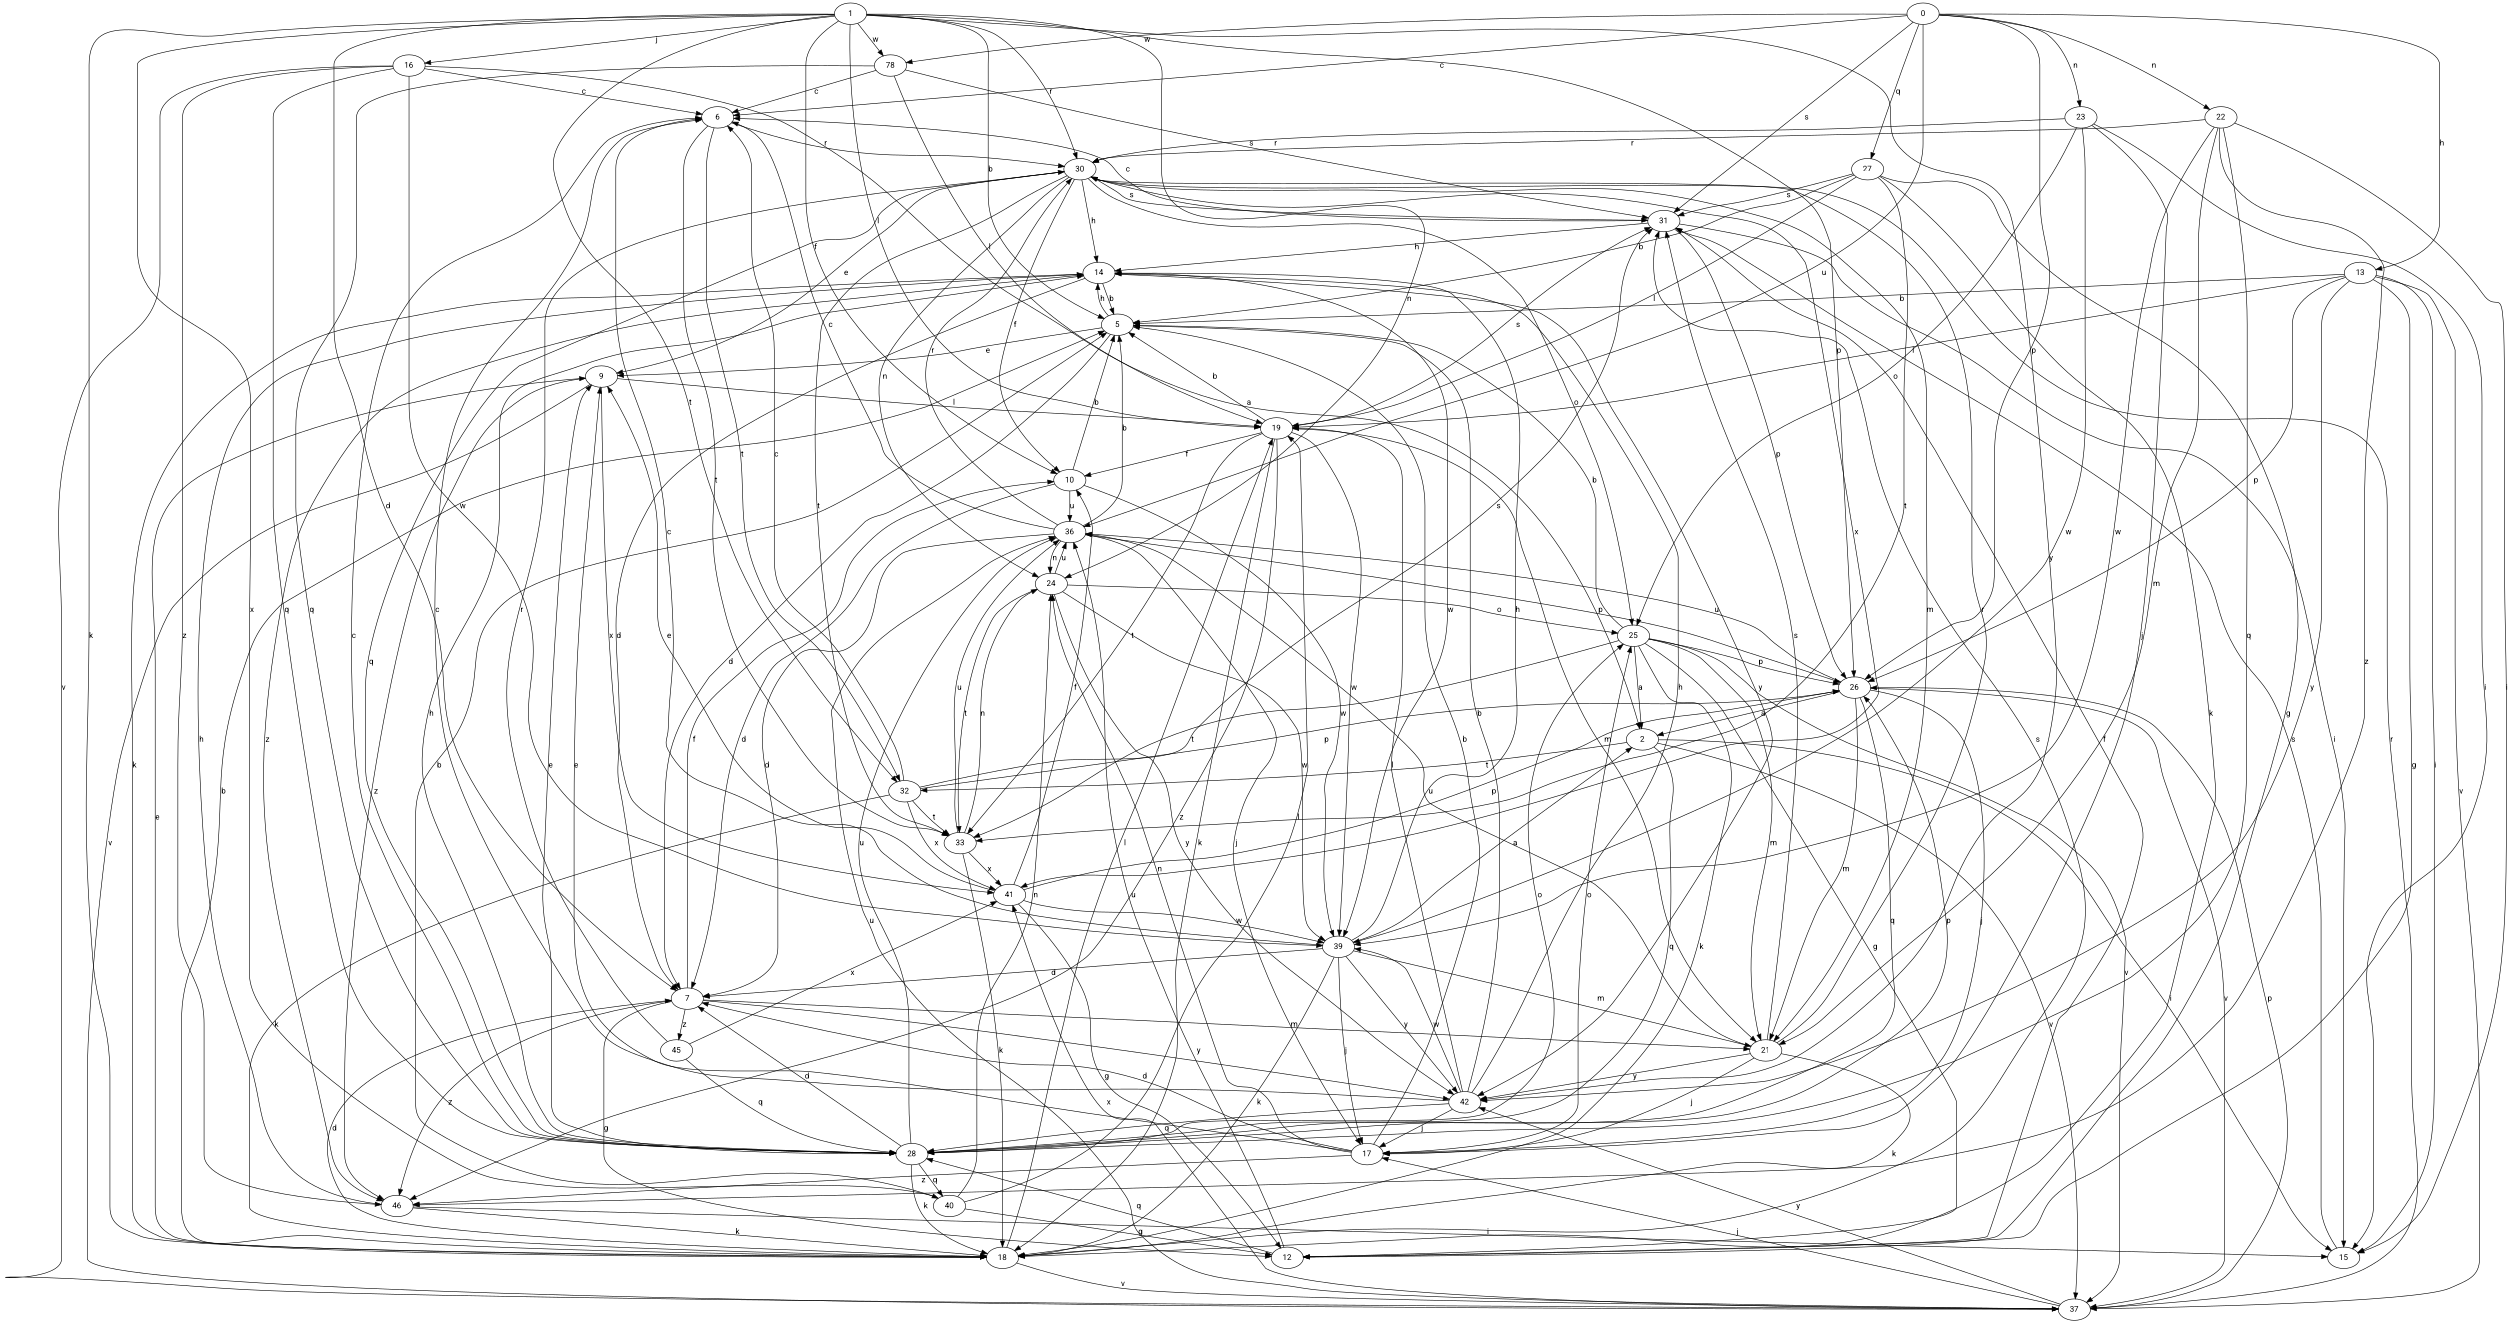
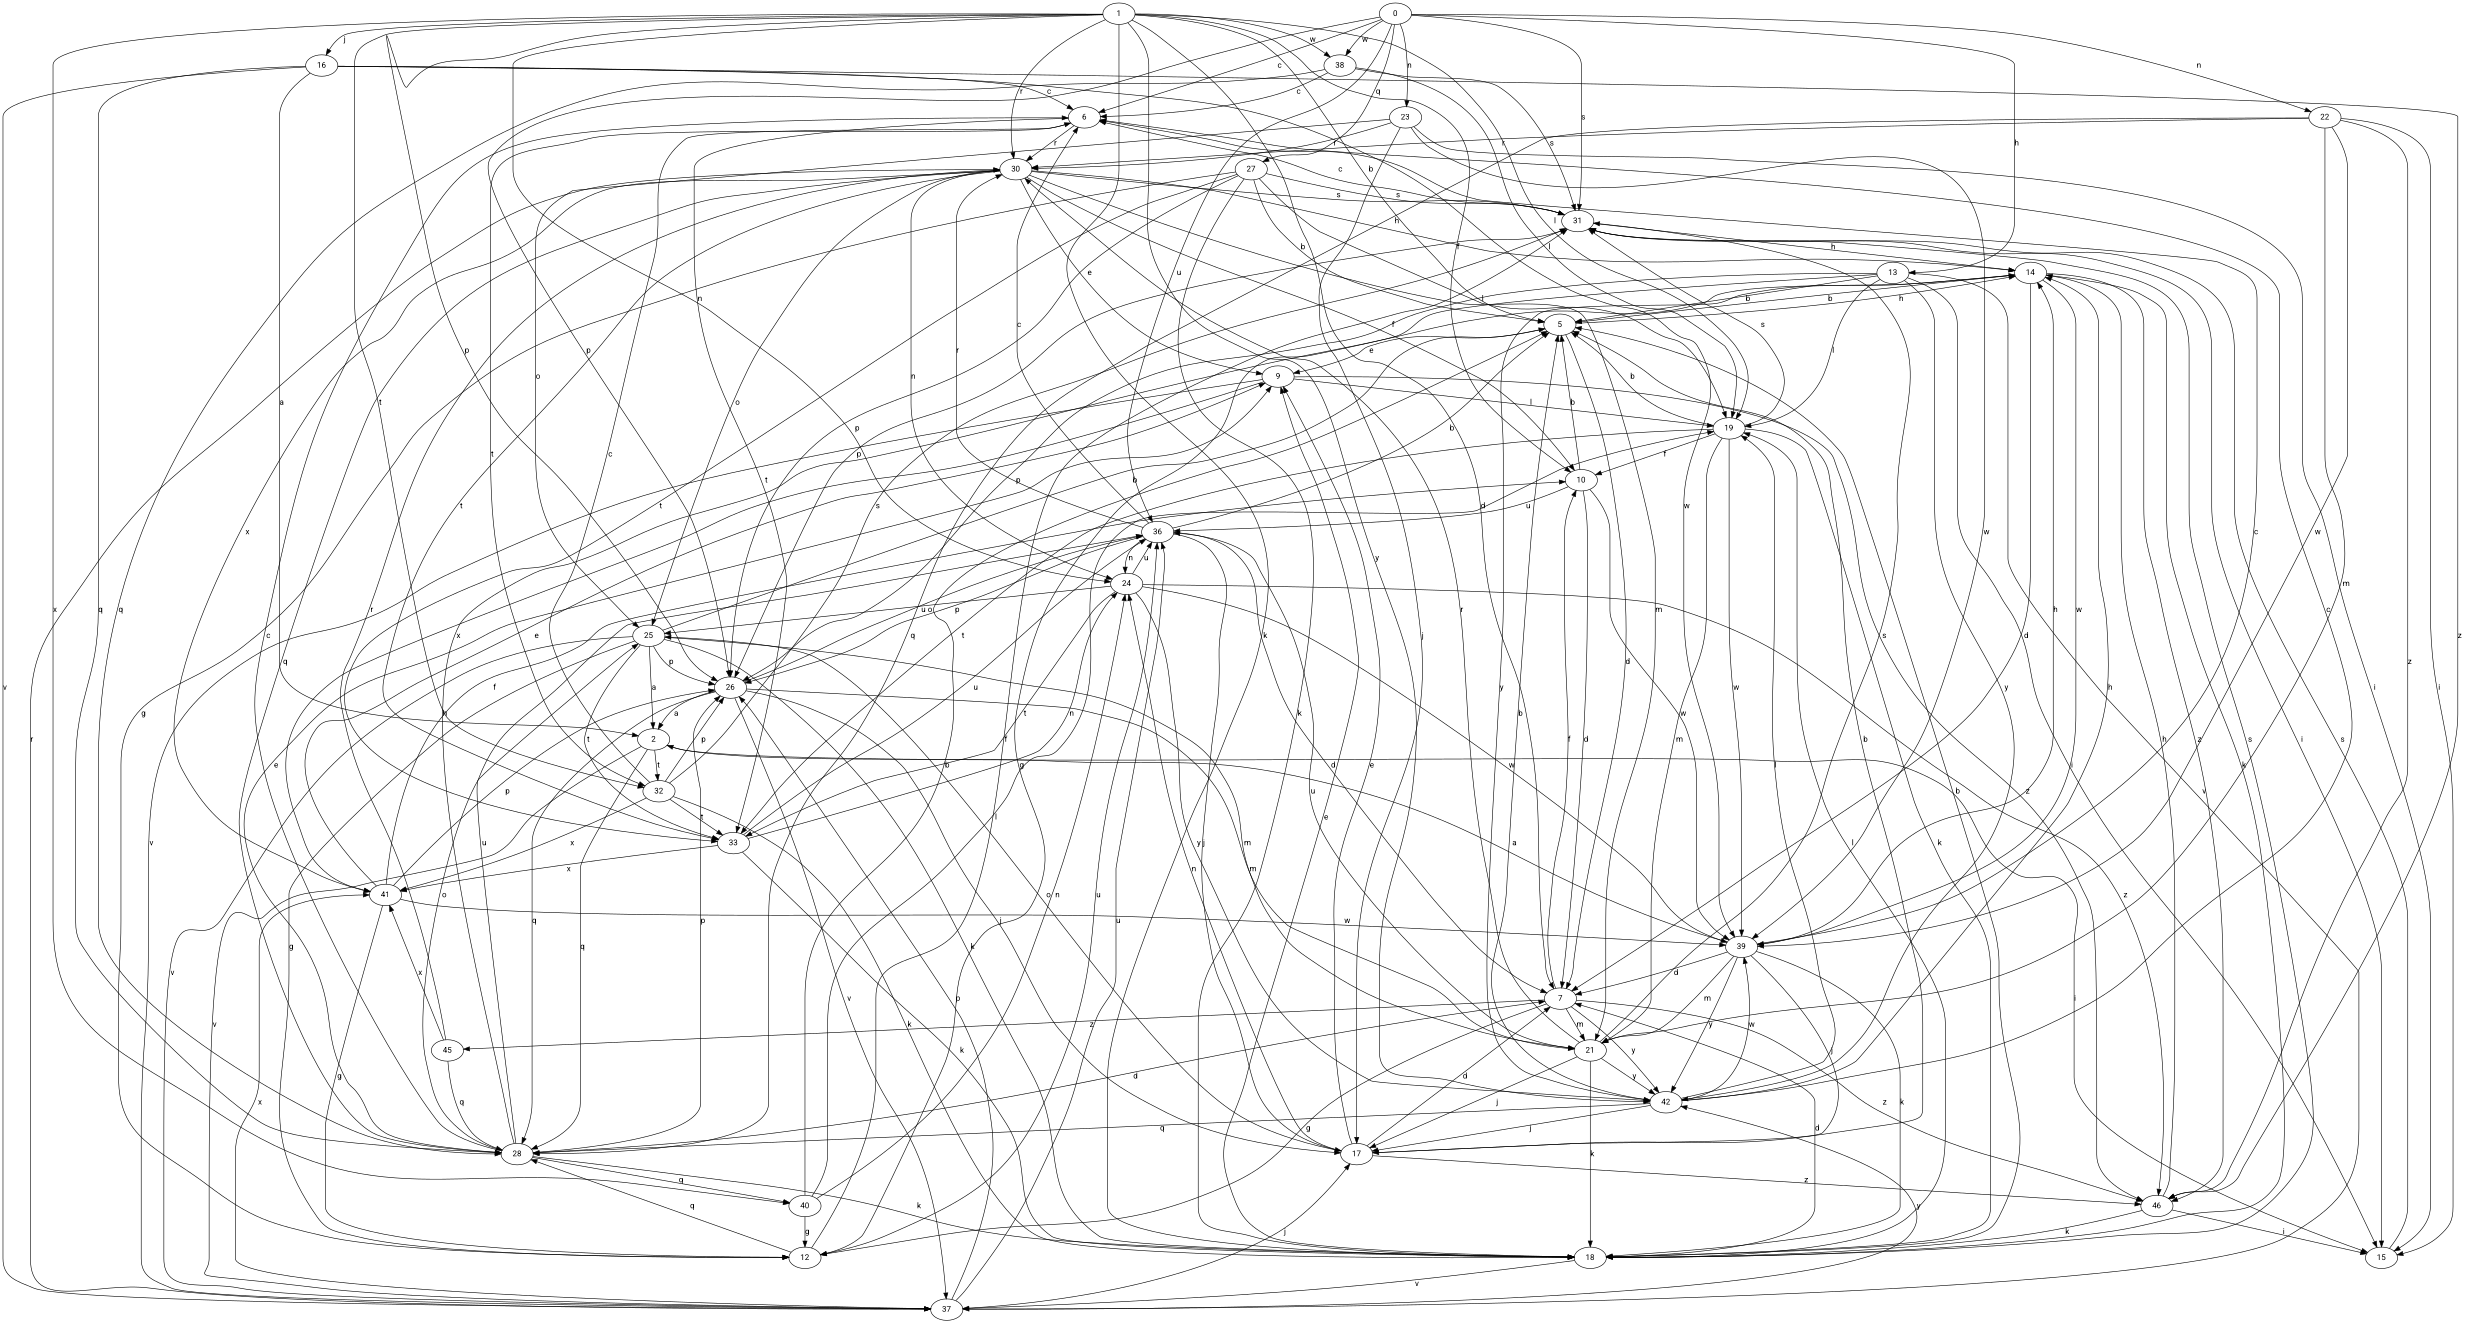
(890, 66) -> (1340, 66)
none -> (930, 387)
(1021, 993) -> (1811, 674)
